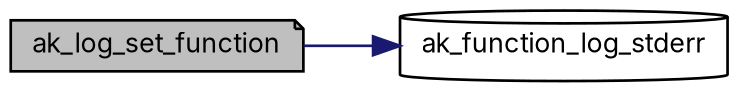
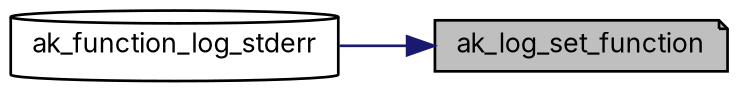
(338, 46) -> (373, 46)
